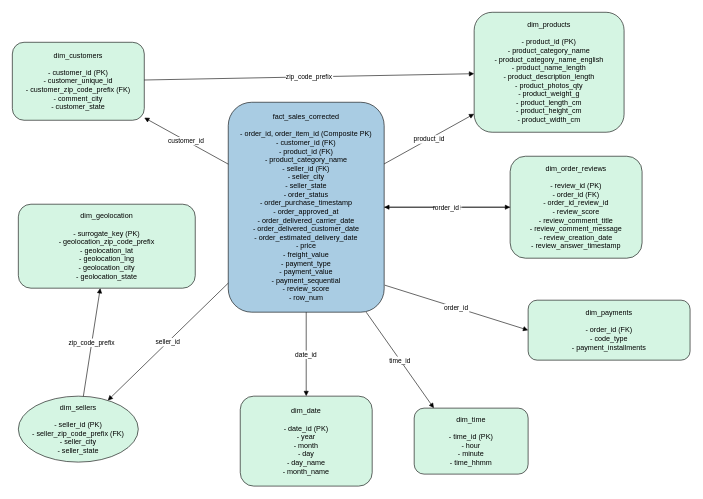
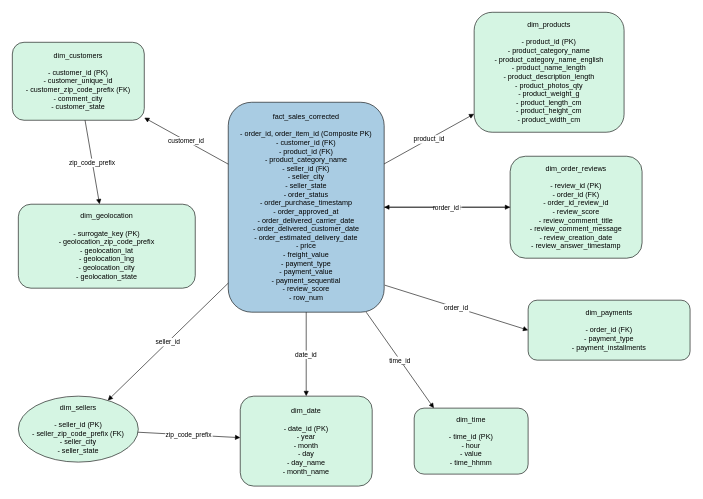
(301, 77) -> (92, 160)
(609, 330) -> (609, 330)
(91, 345) -> (190, 435)
(471, 441) -> (471, 441)
